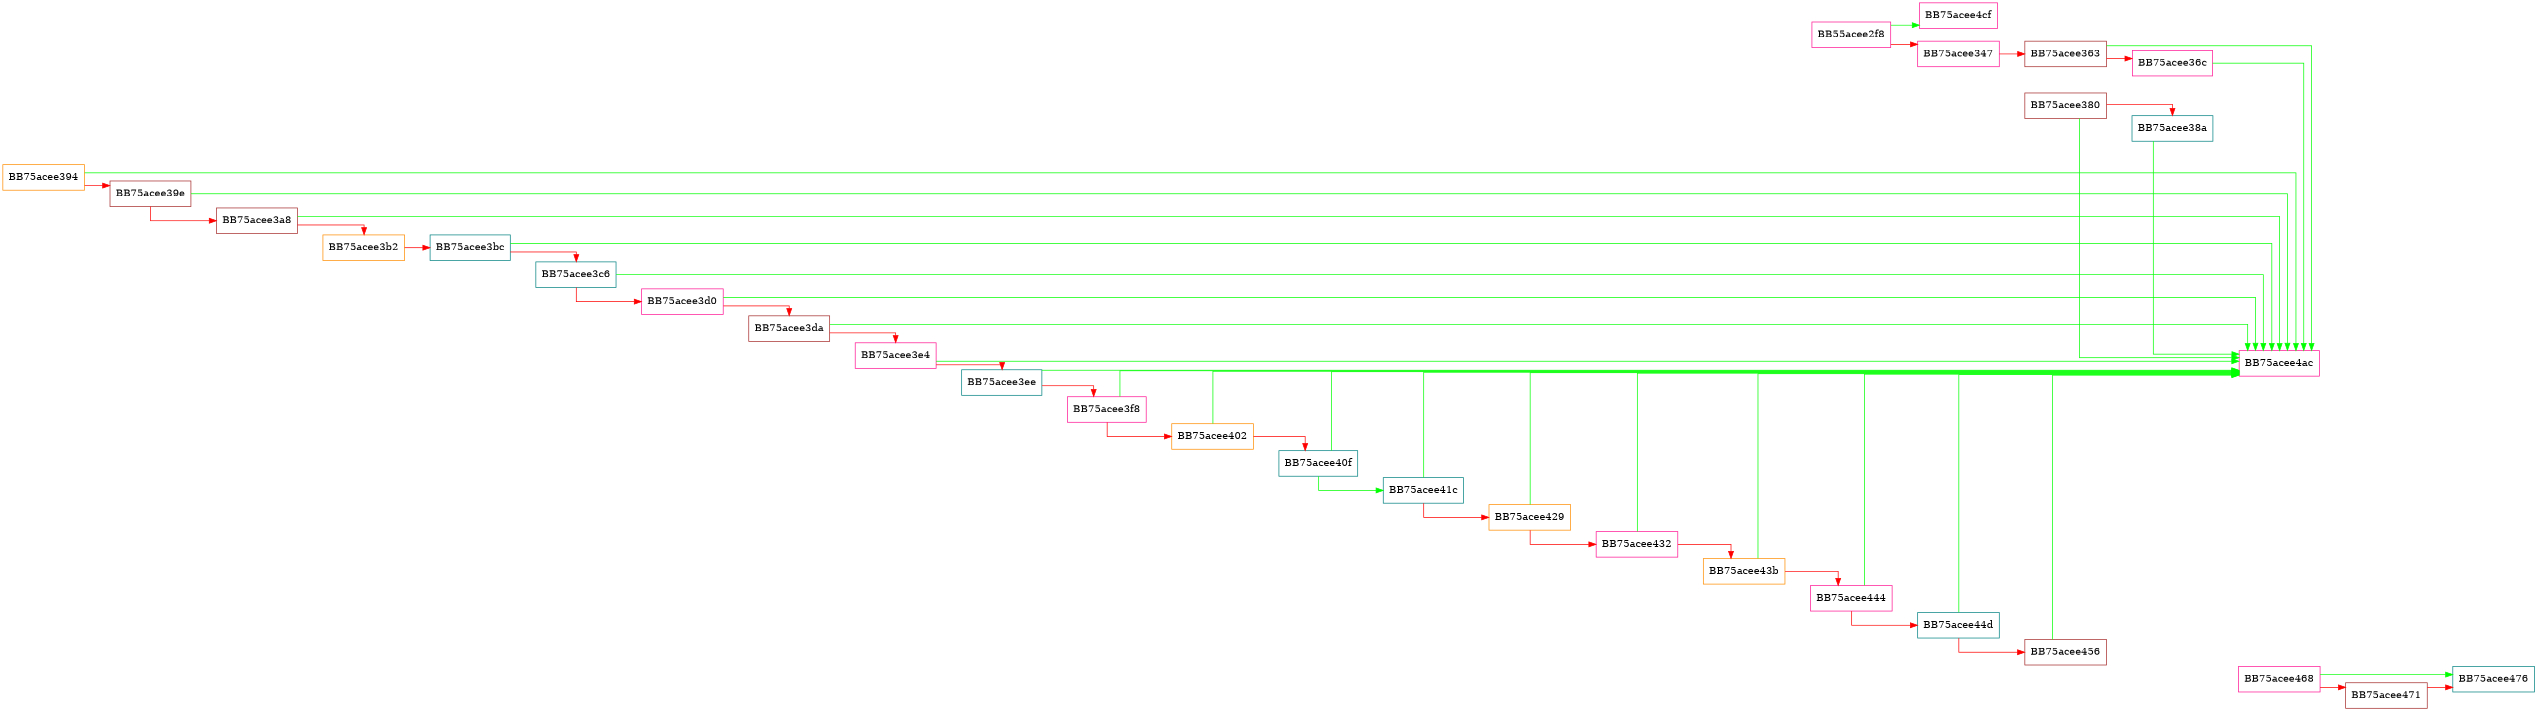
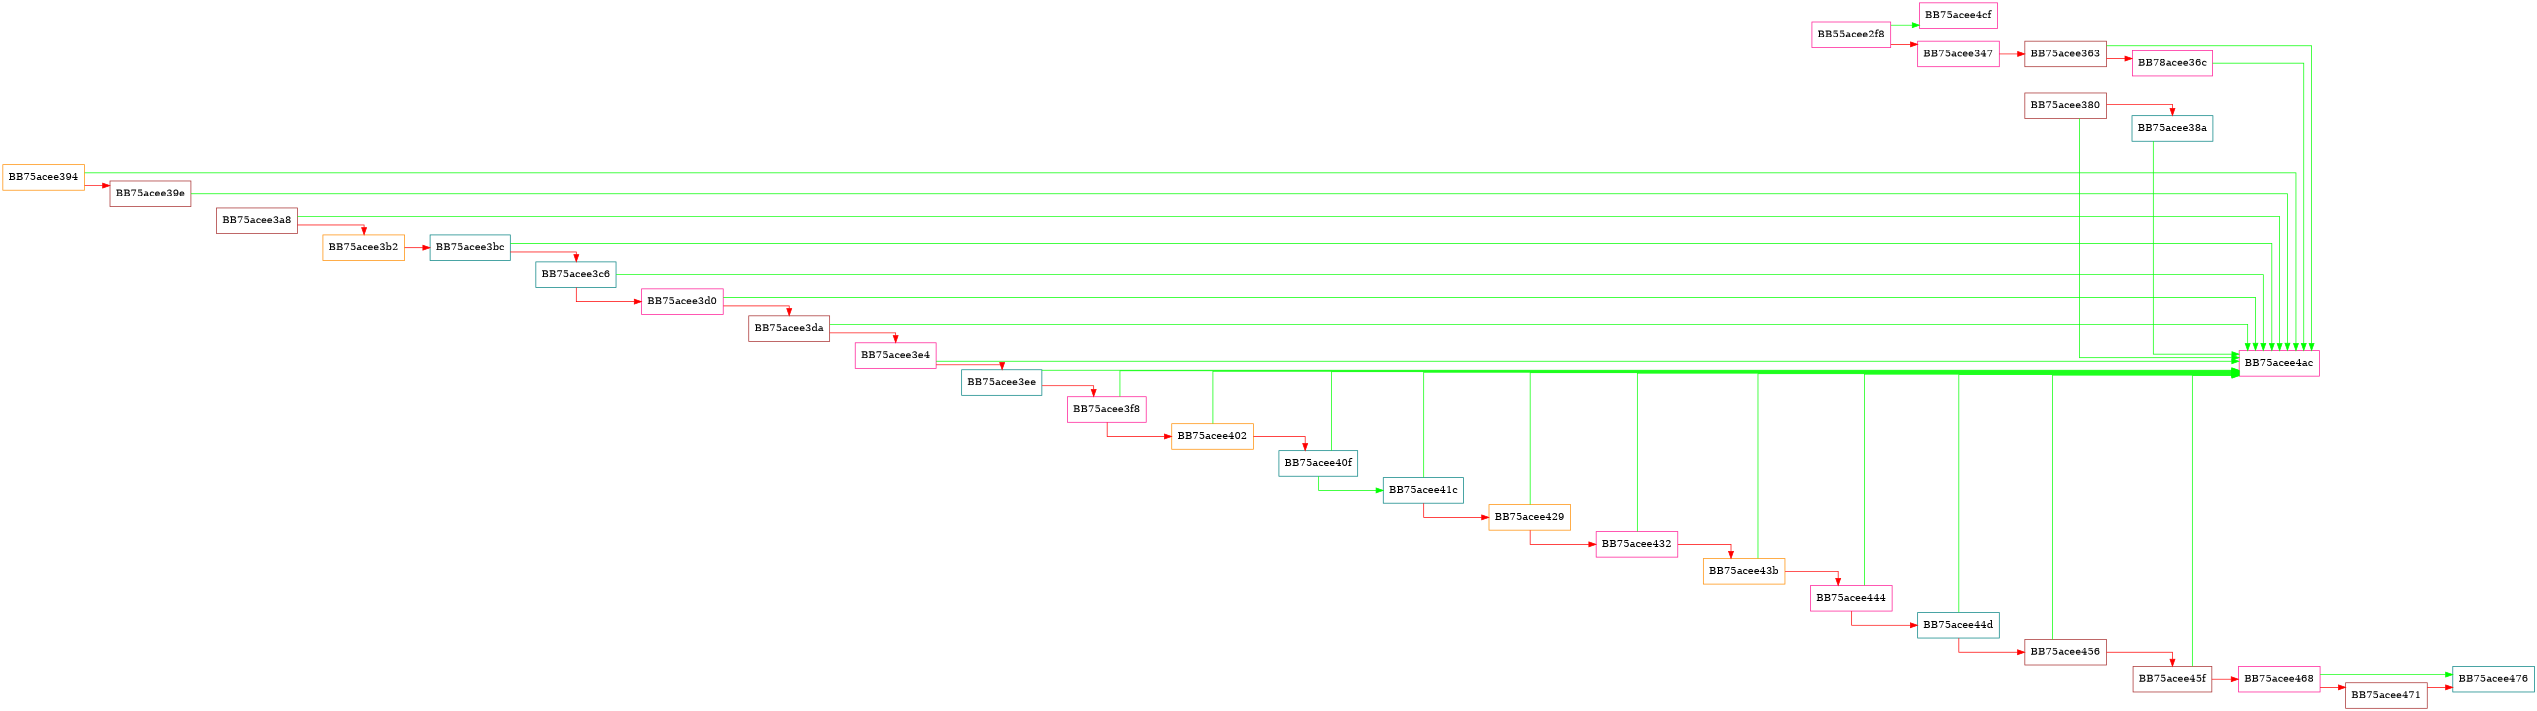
(2172, 63) -> (2172, 63)
(173, 221) -> none
none -> (2172, 679)
